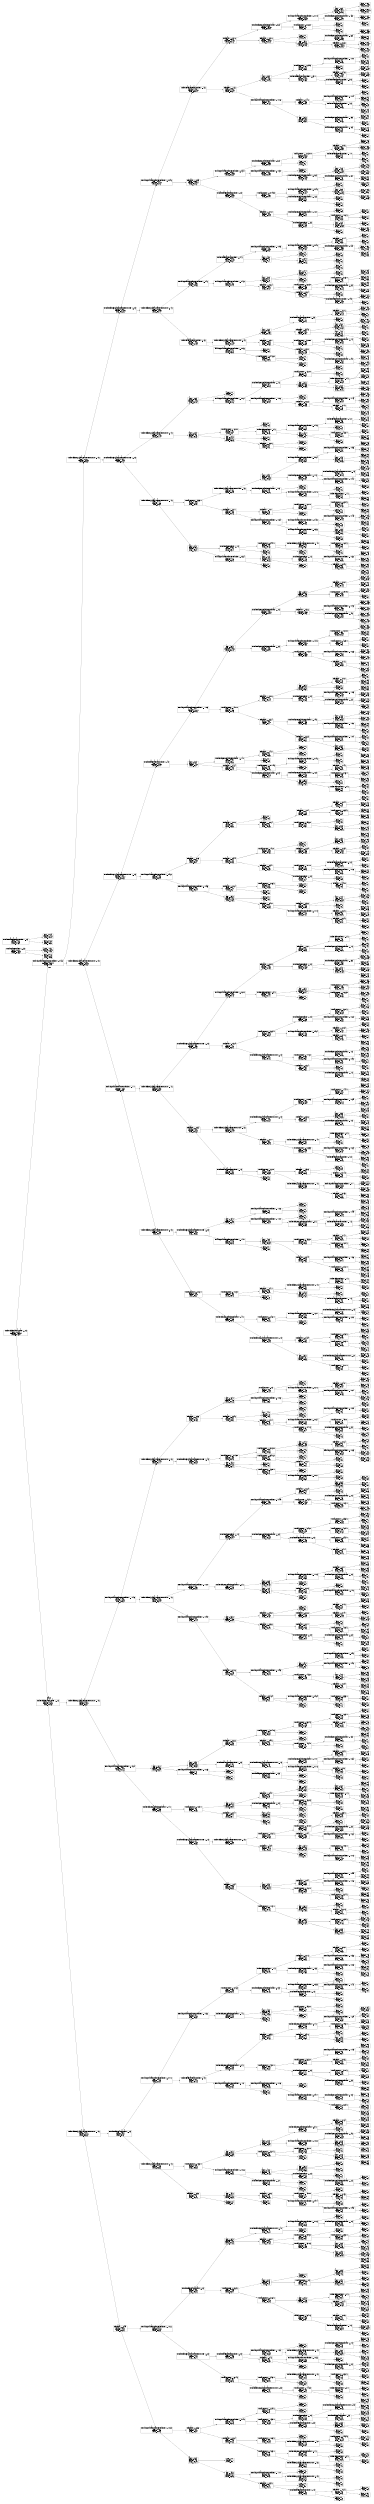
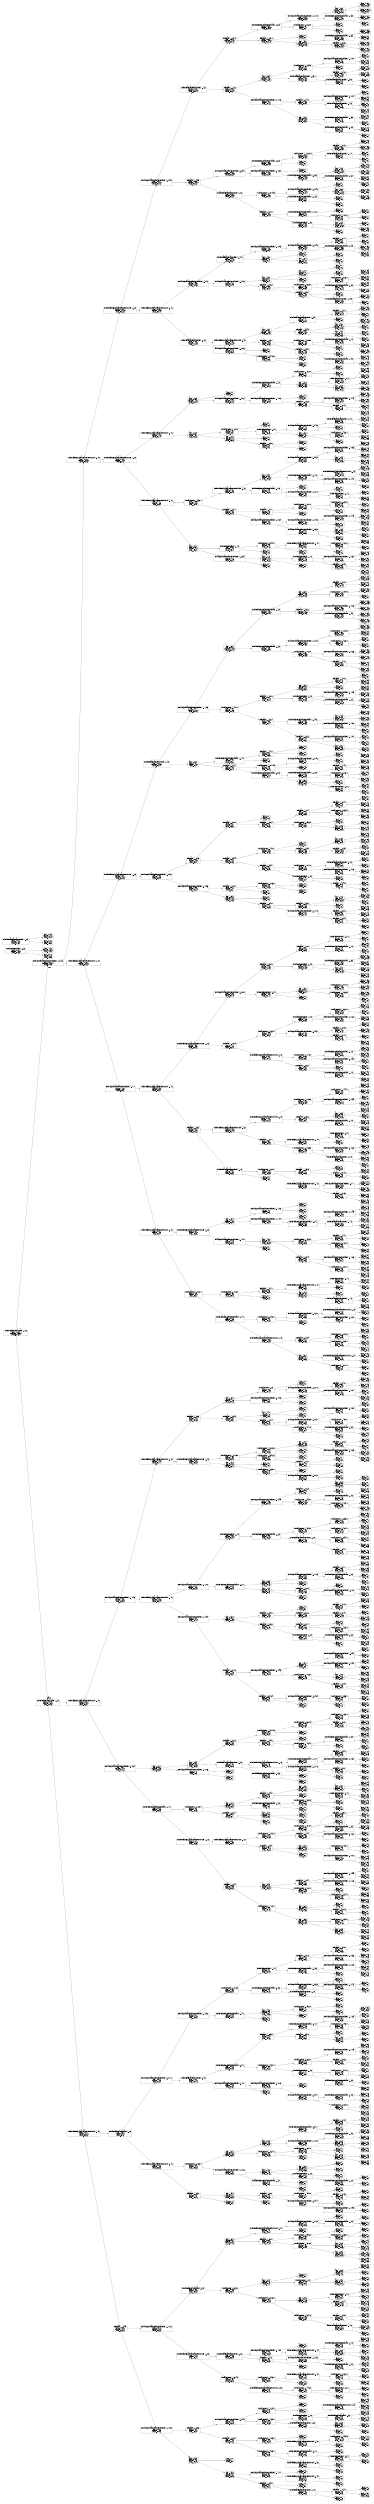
(193, 435) -> (193, 435)
